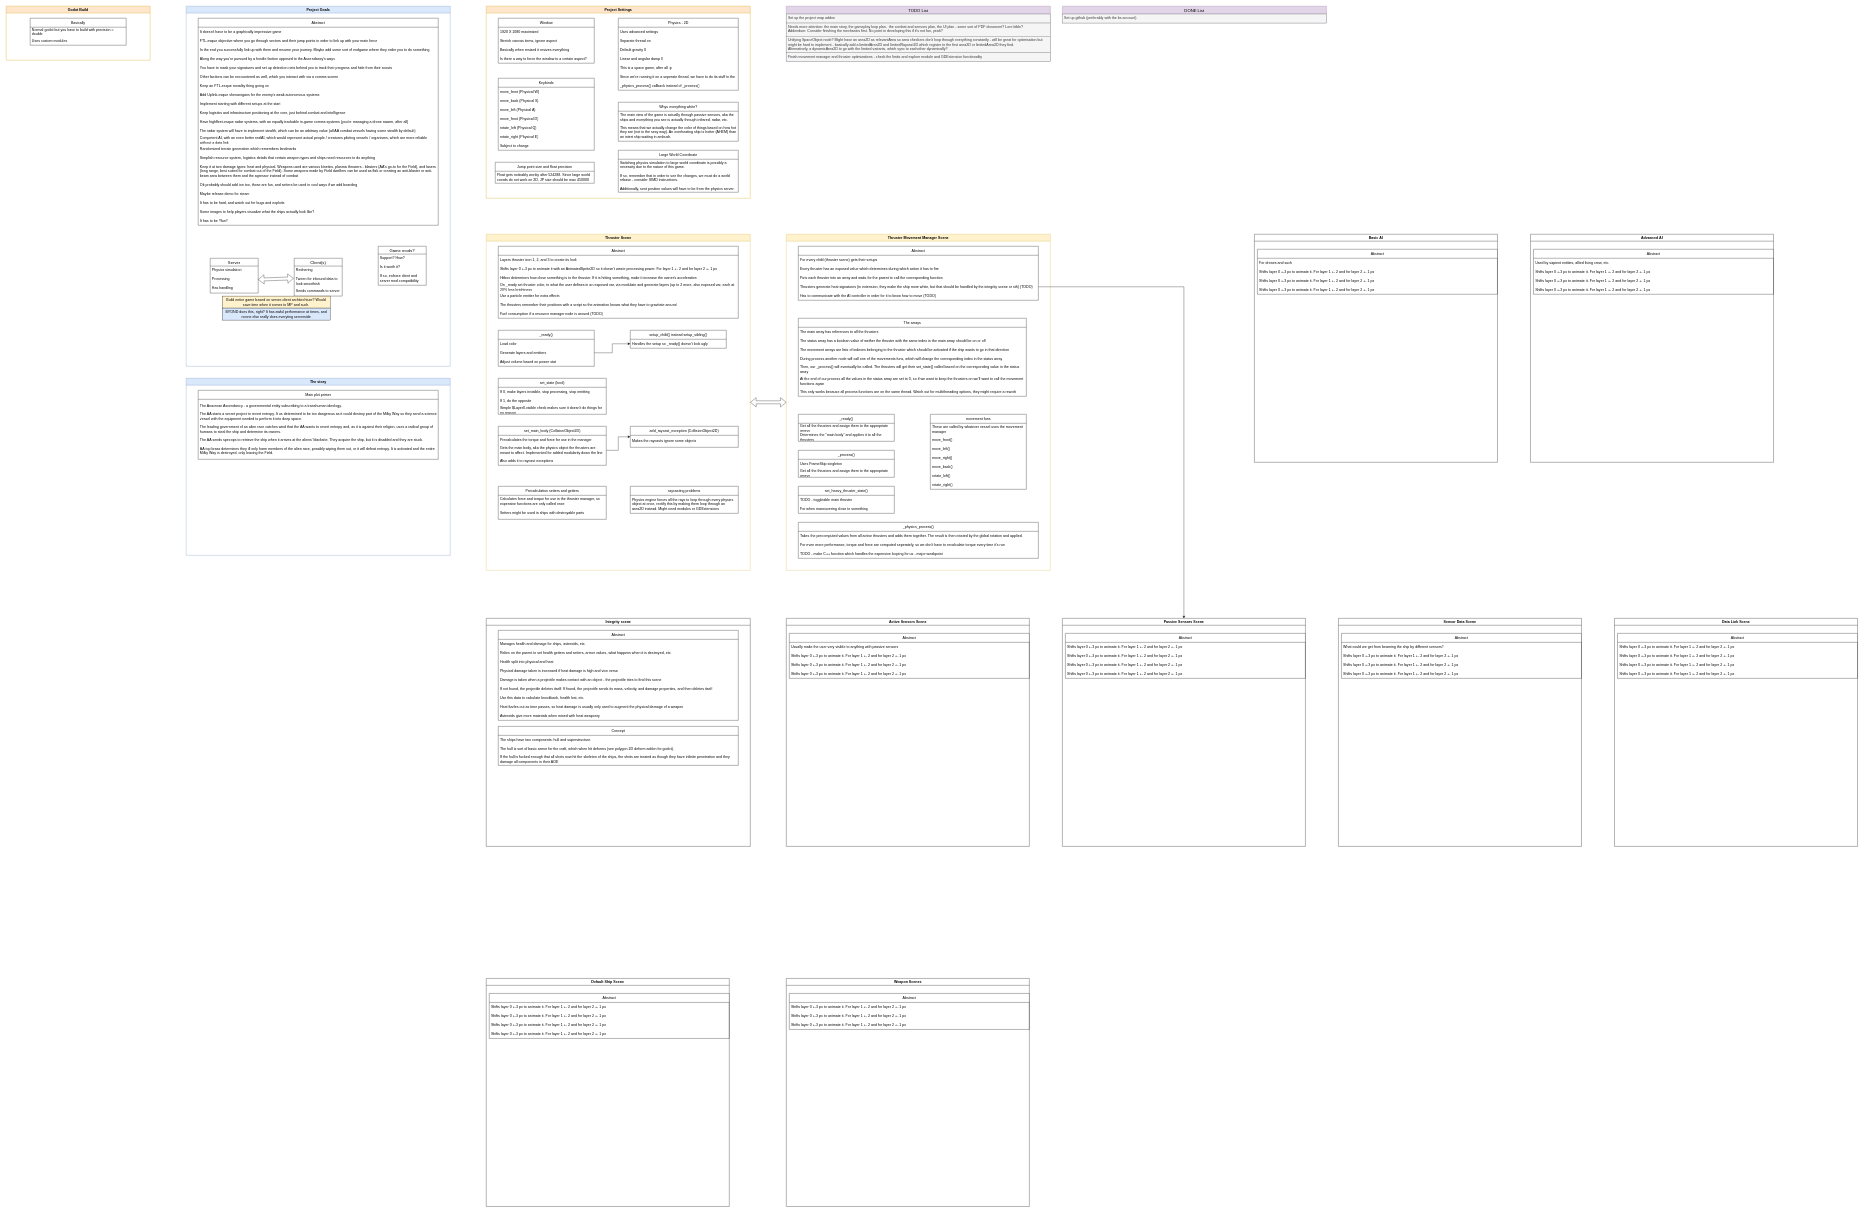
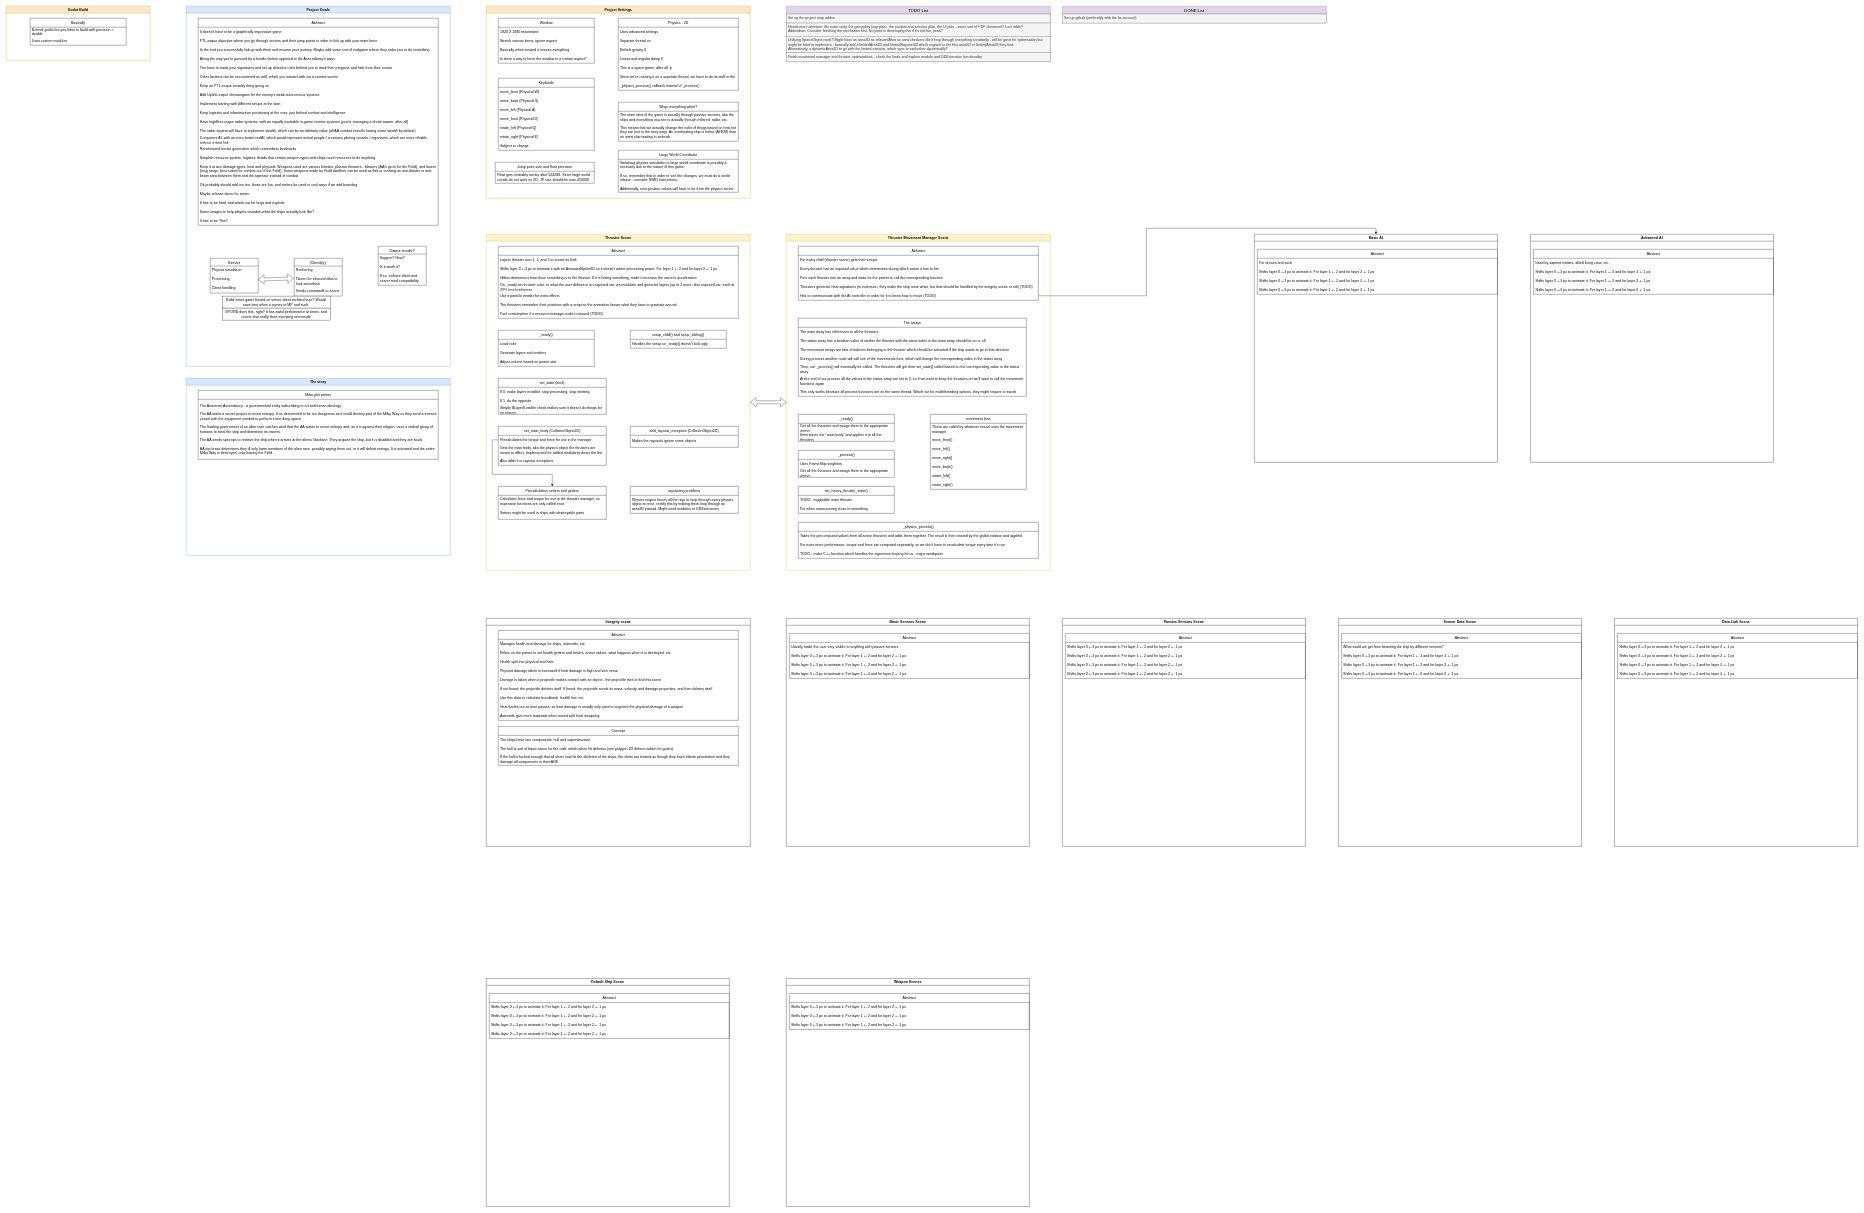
none -> (1376, 231)
(222, 288) -> (225, 288)
(276, 302) -> (276, 302)
(276, 314) -> (276, 314)
(678, 335) -> (678, 335)
(627, 344) -> none
(627, 437) -> none
none -> (552, 483)
(1184, 615) -> none
(908, 622) -> (908, 622)
